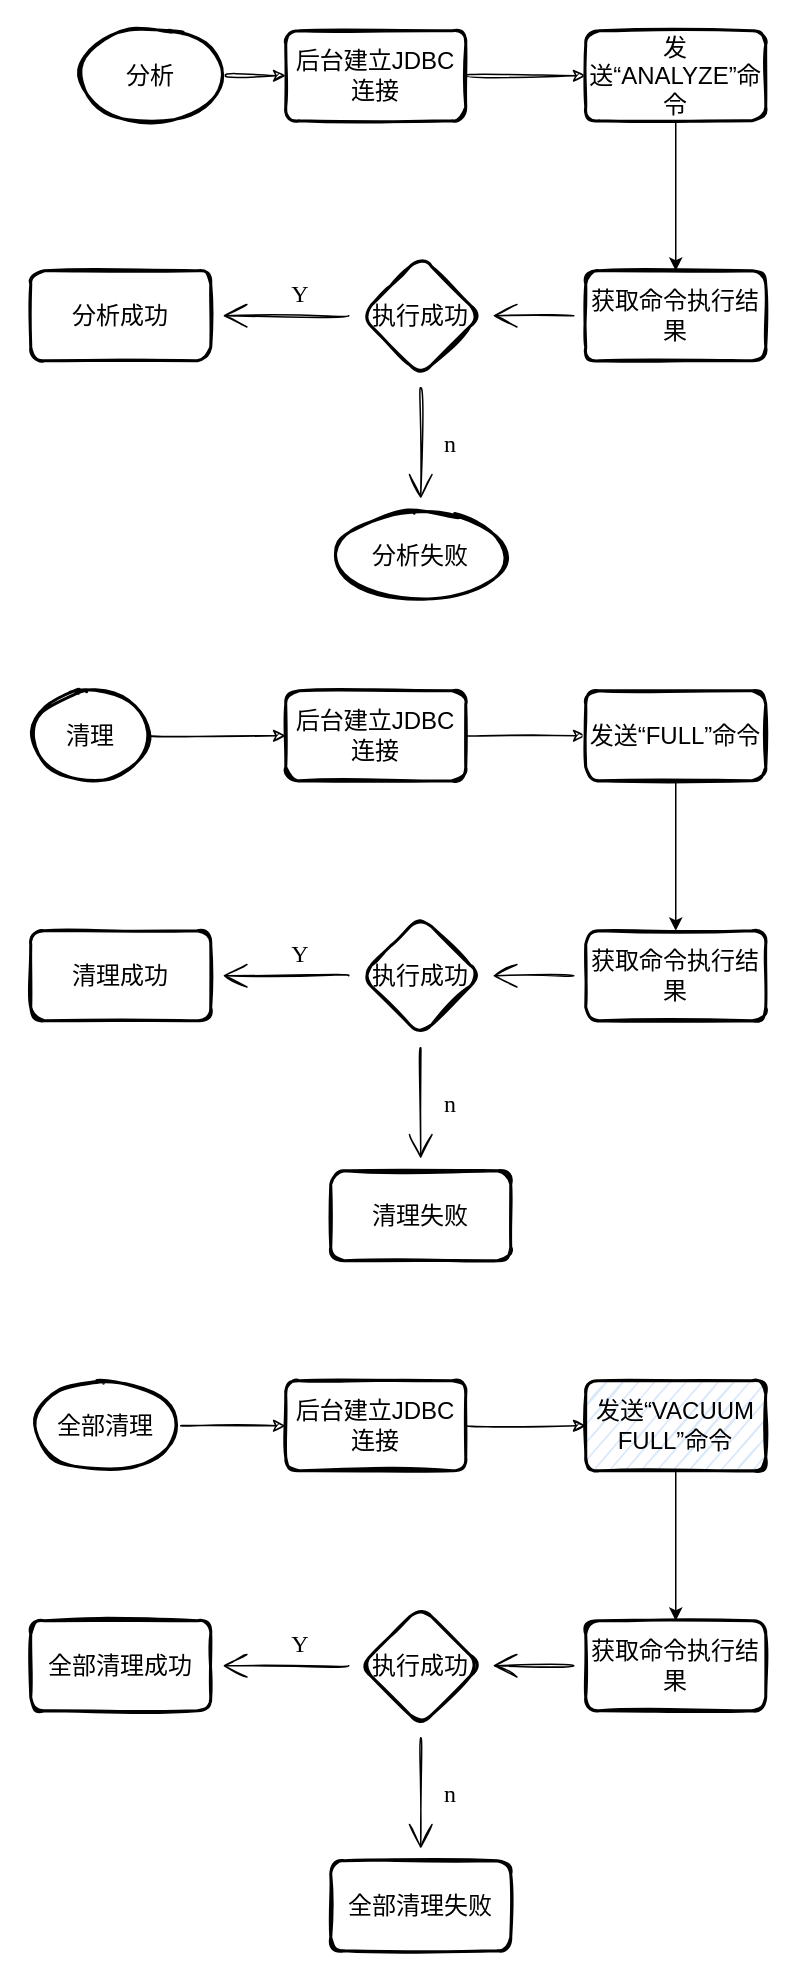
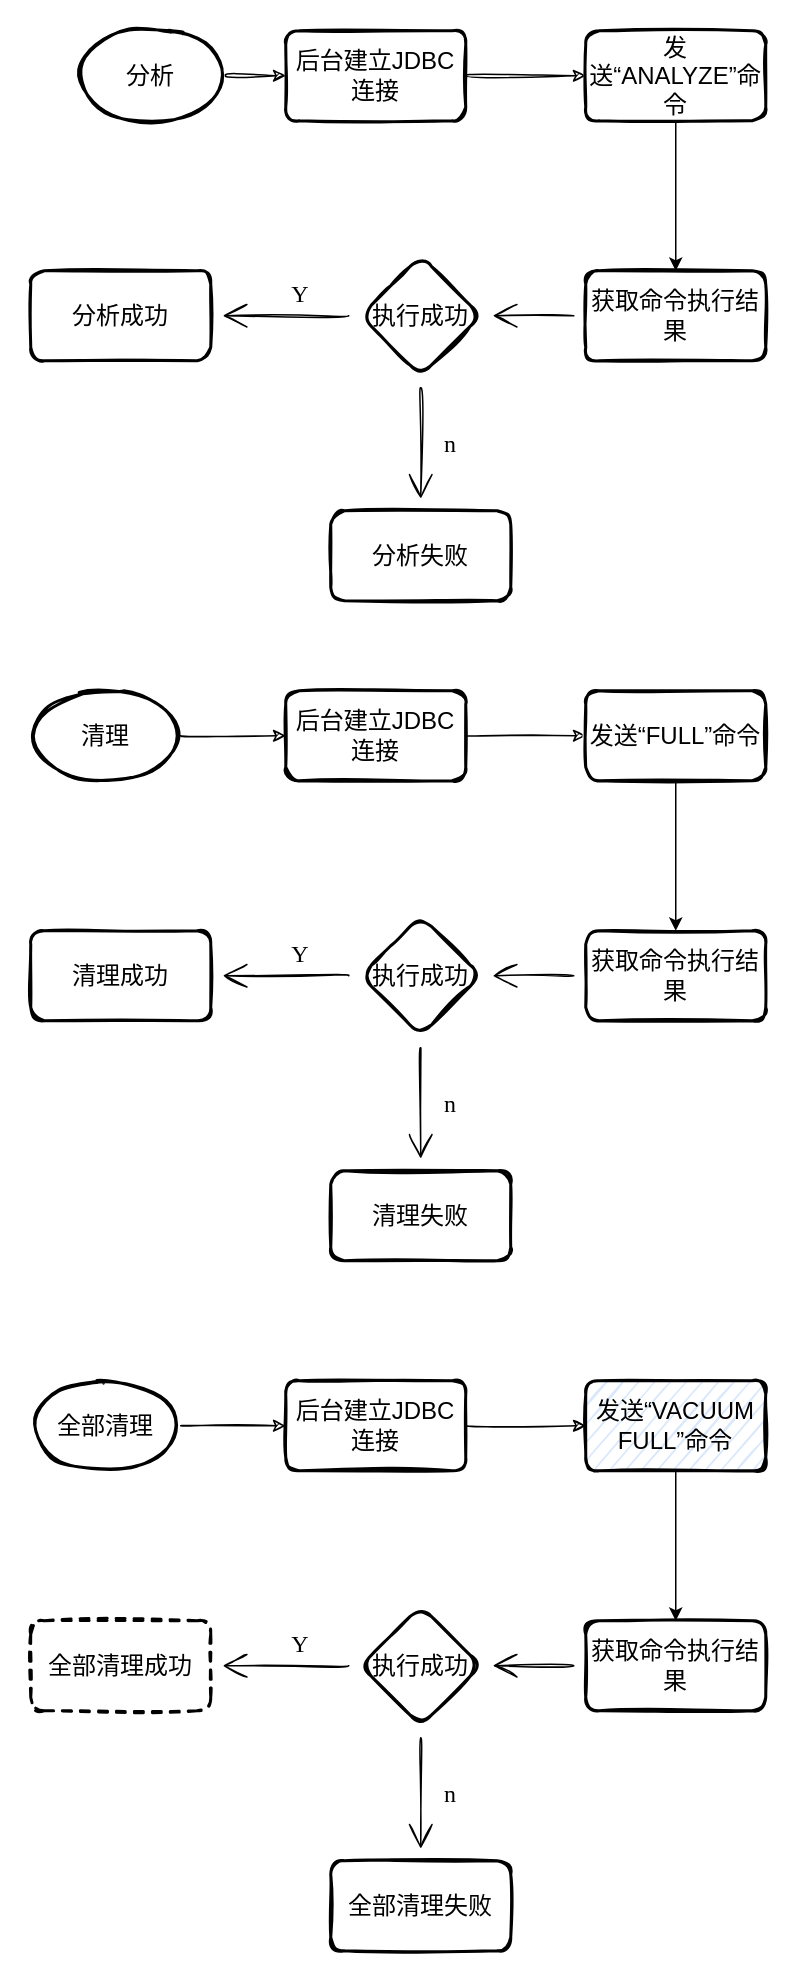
(421, 556) -> (421, 556)
(91, 736) -> (106, 736)
(121, 1666) -> (121, 1666)
